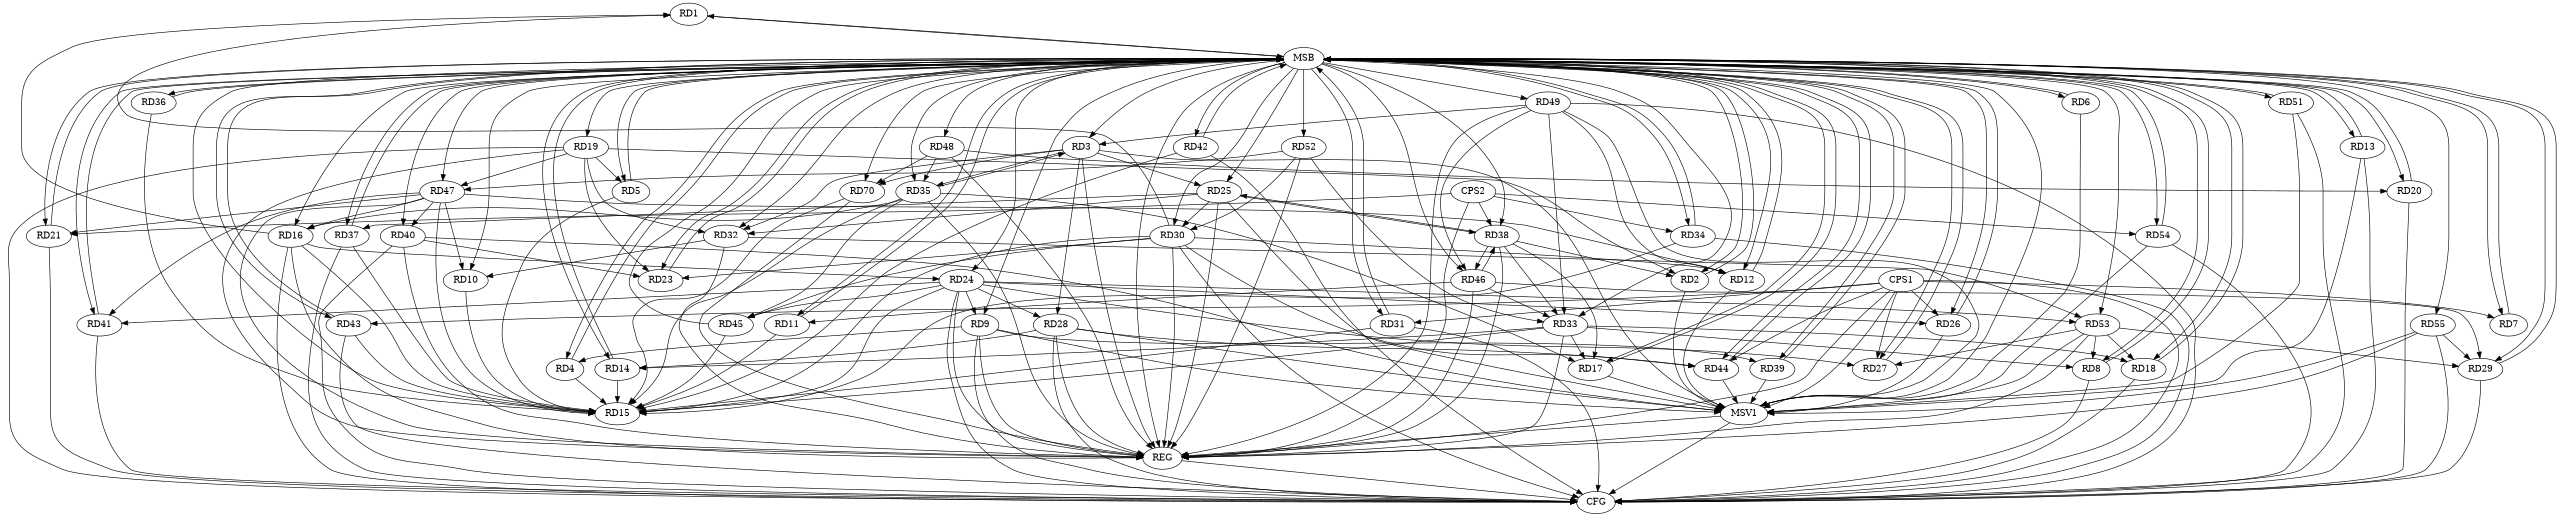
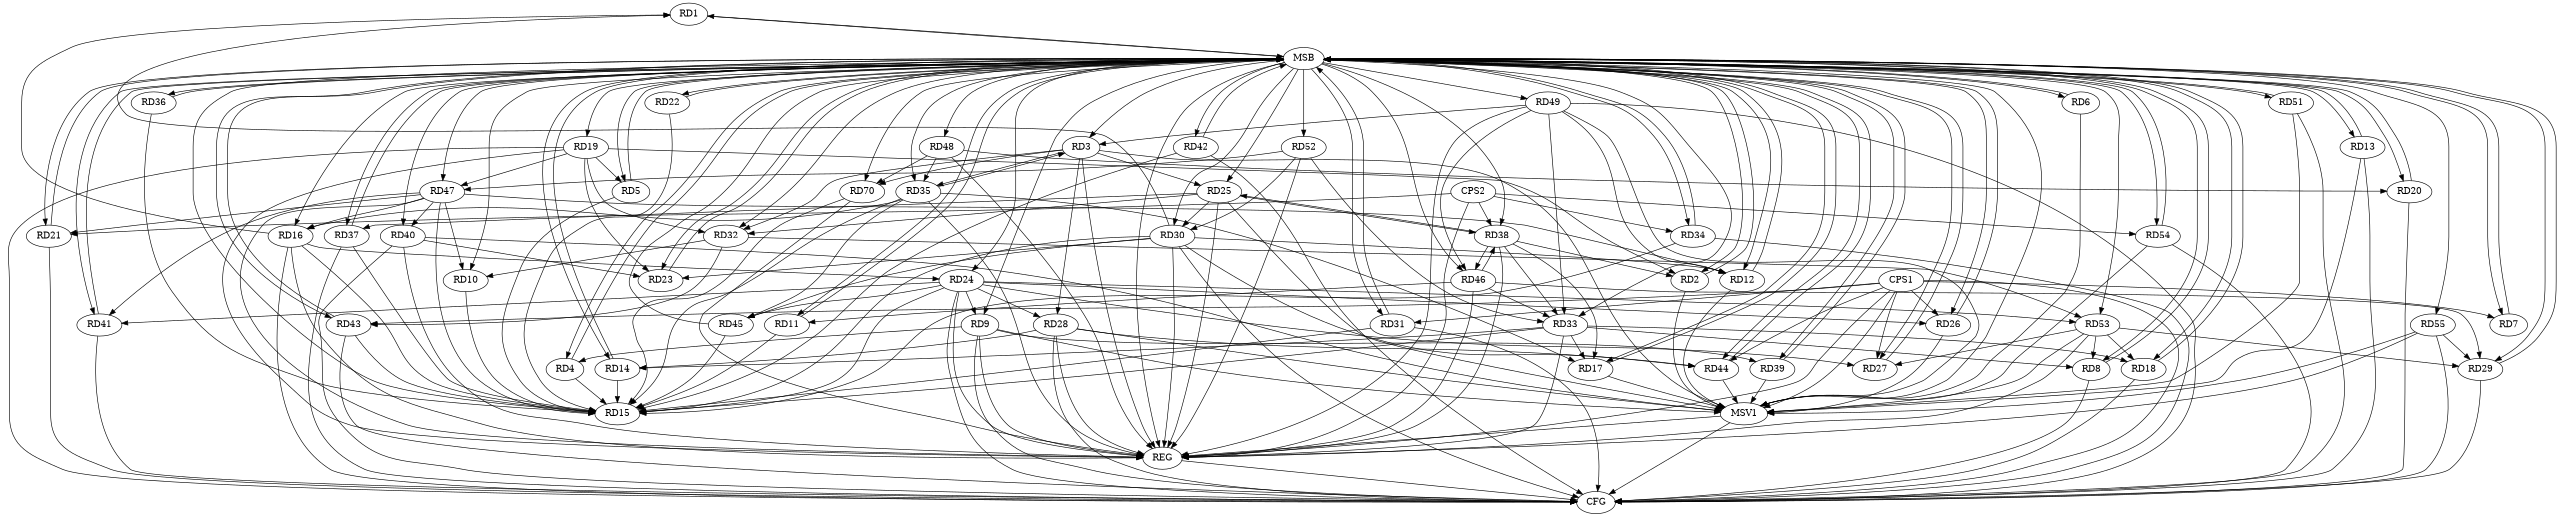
none -> (667, 103)
(846, 416) -> (609, 313)
